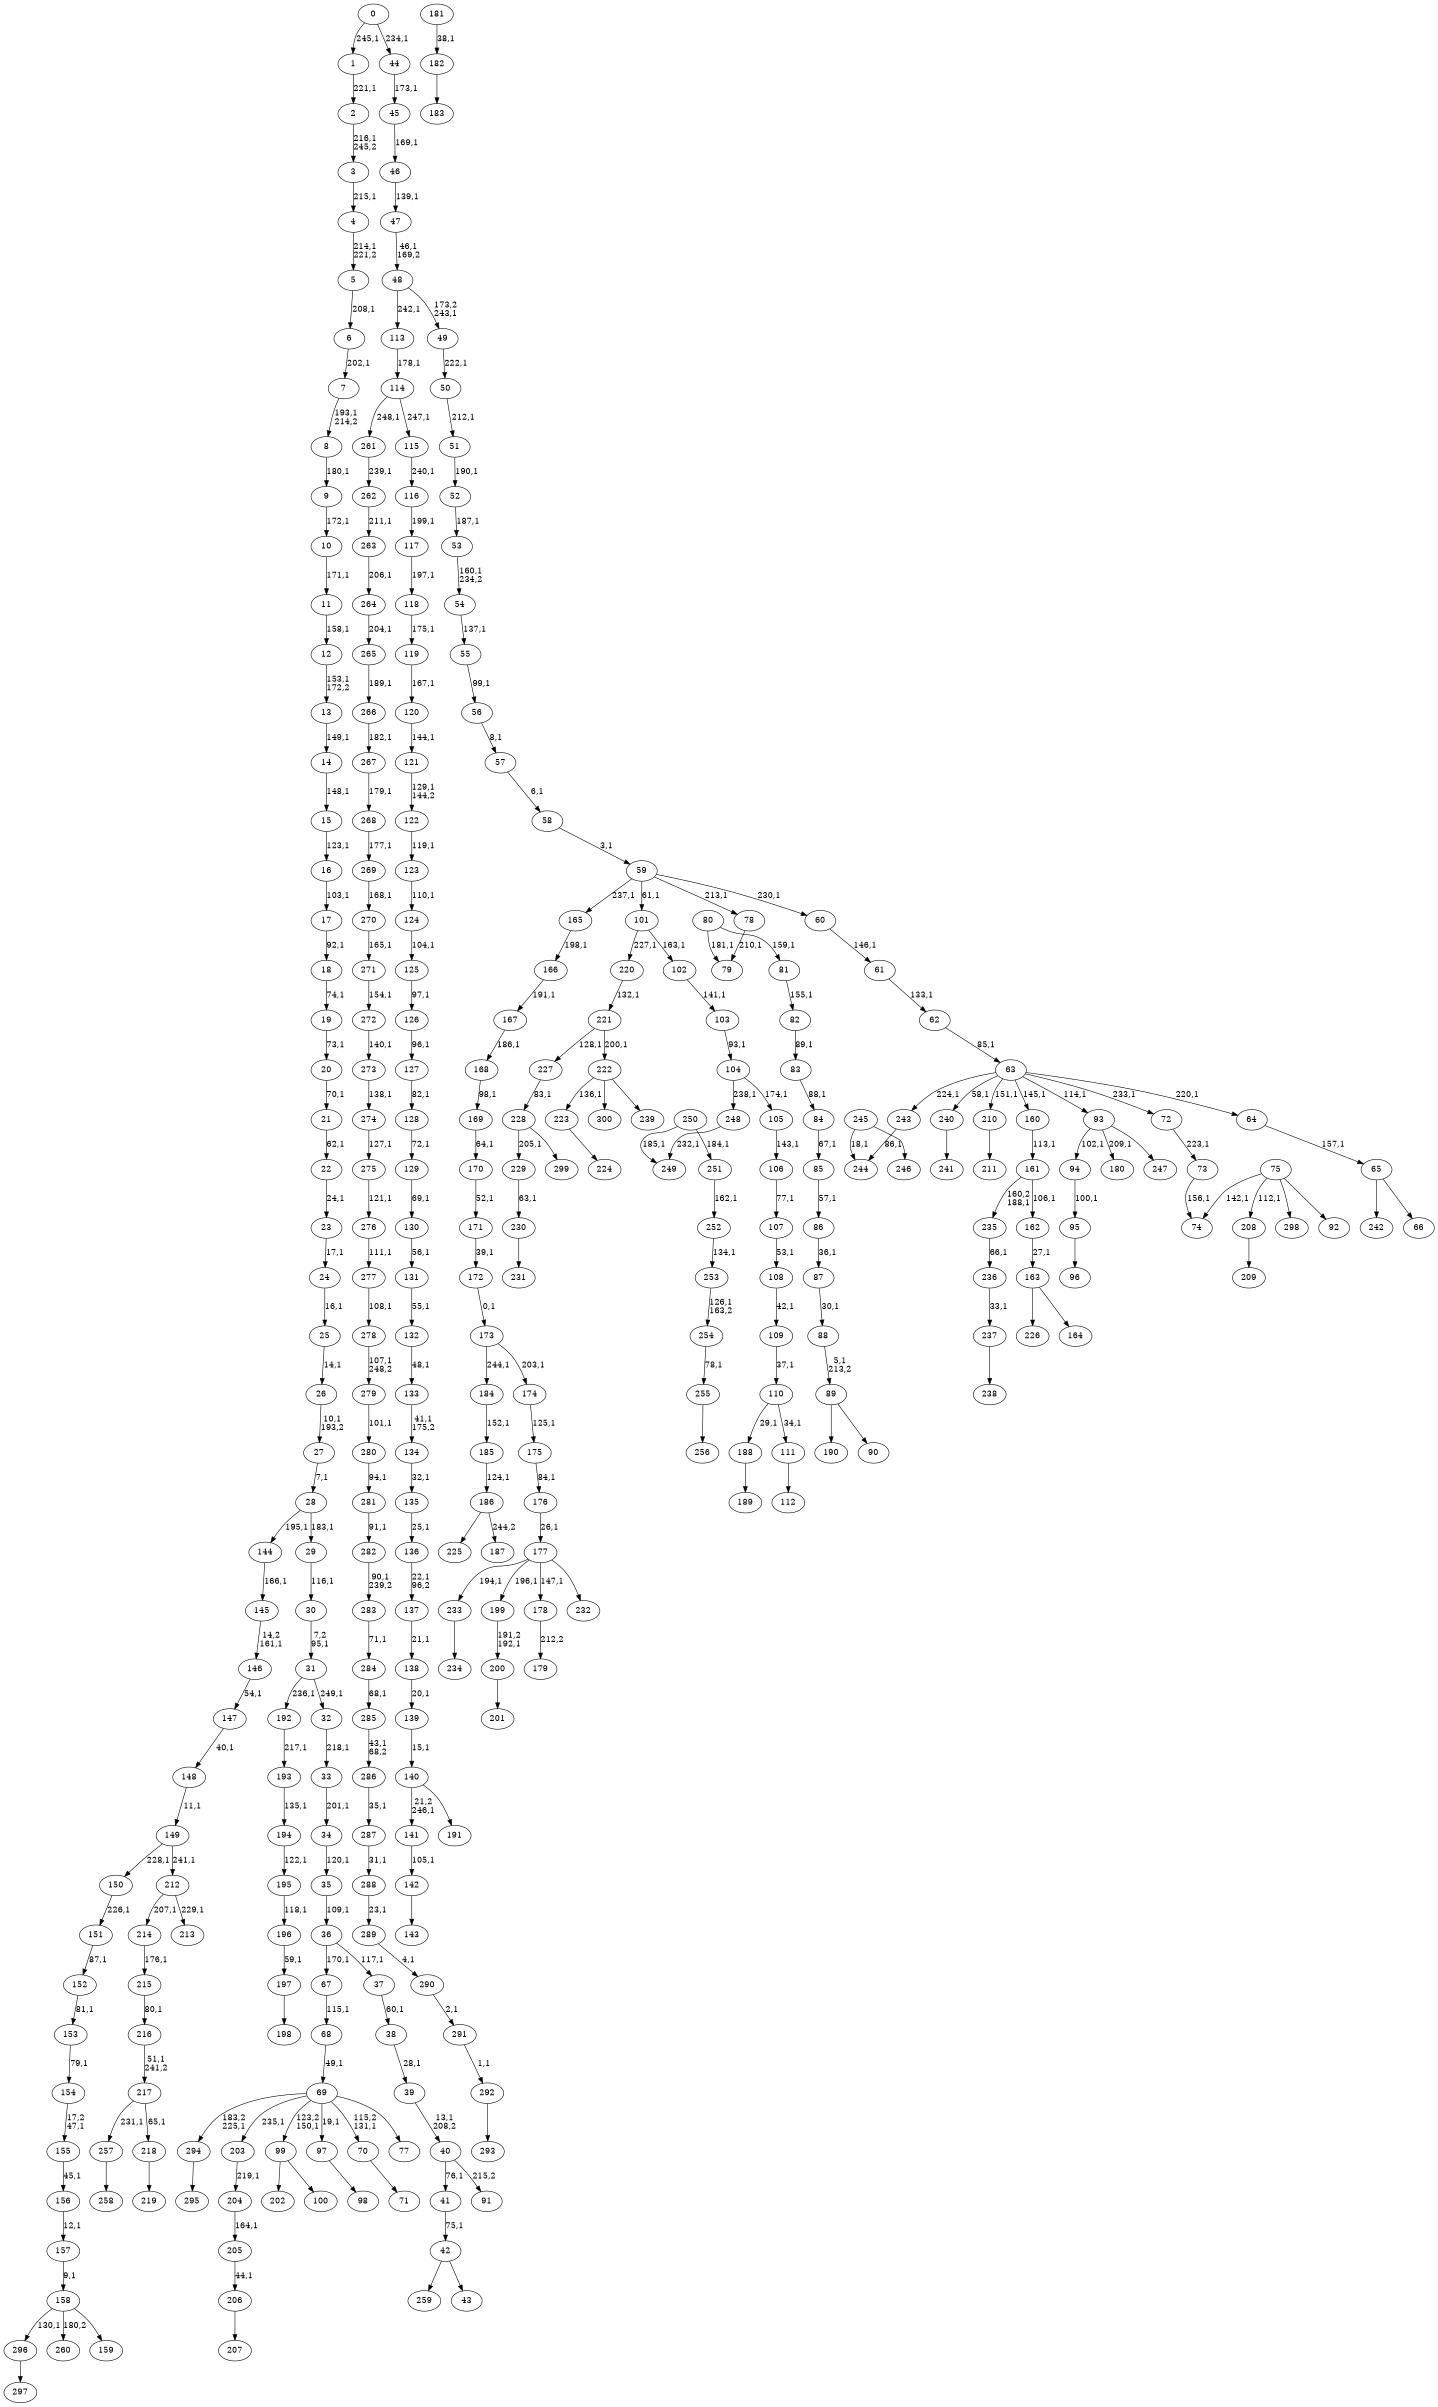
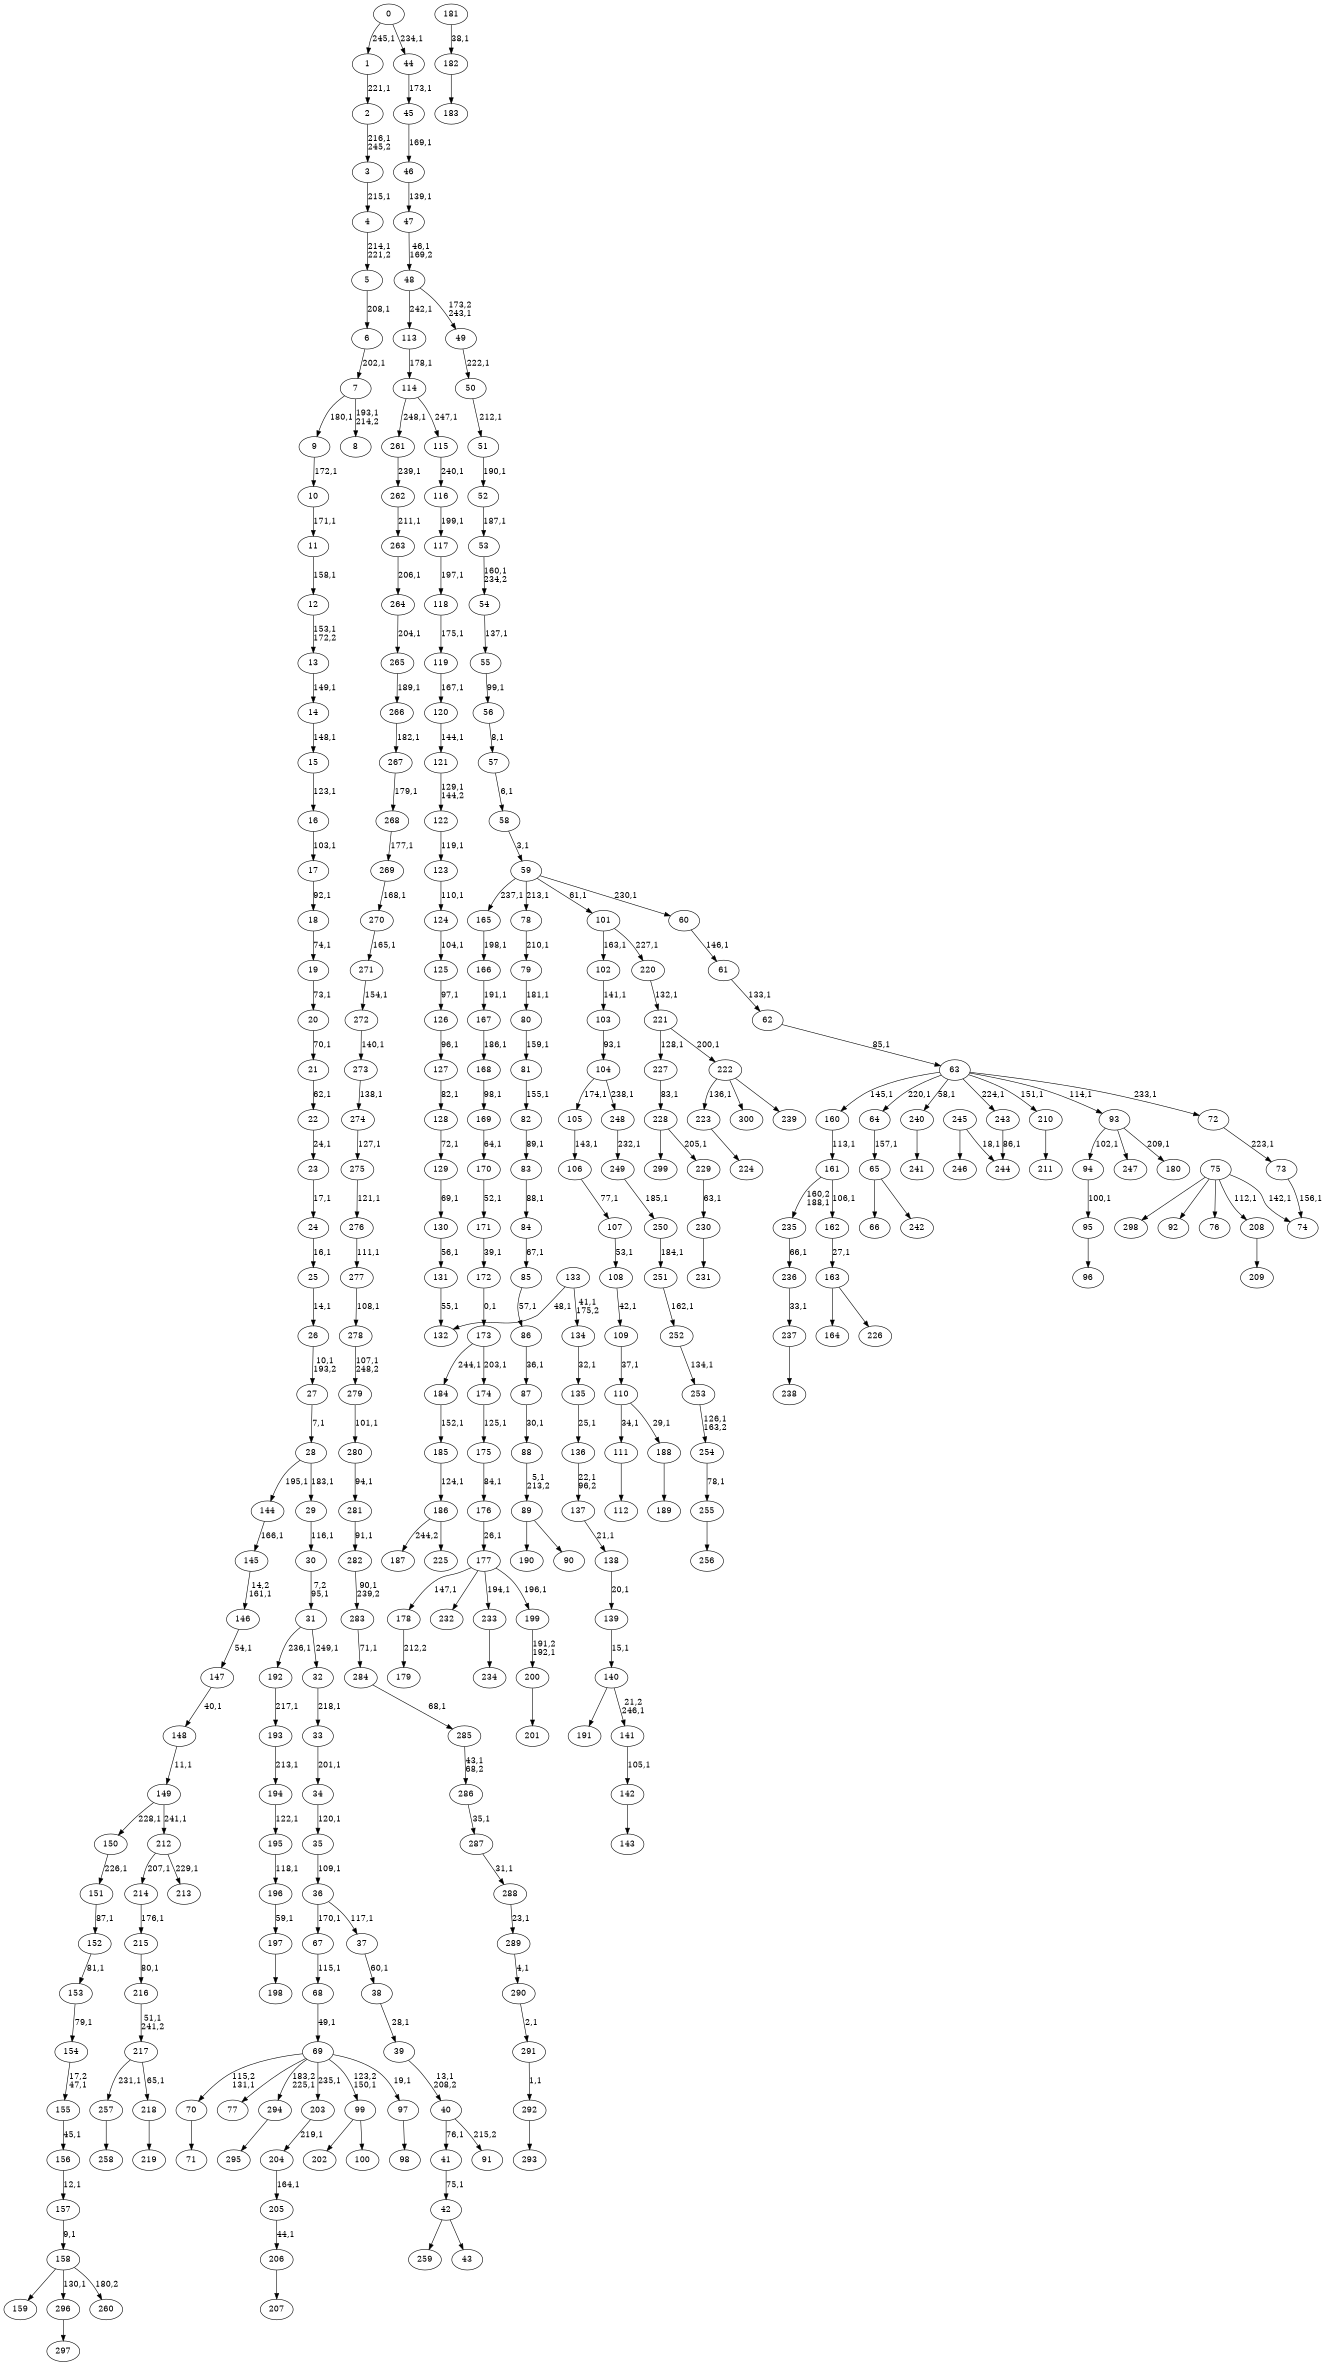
(327, 469) -> (329, 411)
(709, 945) -> (526, 993)
(648, 1135) -> (638, 1197)
none -> (1215, 1228)
(412, 1362) -> (515, 1322)
(296, 1807) -> (287, 1765)
